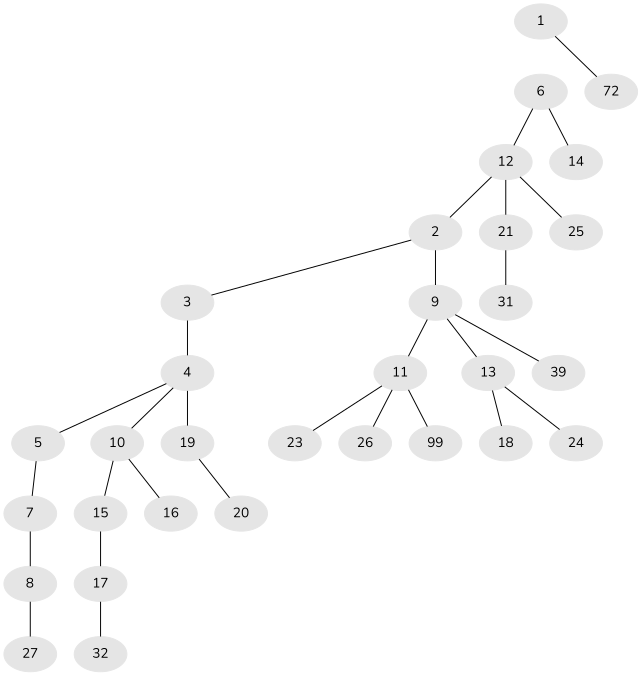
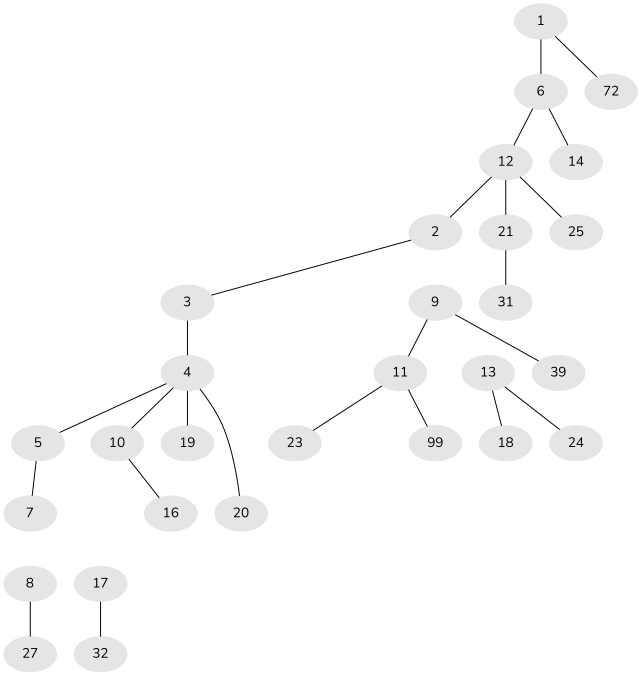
none -> (541, 57)
(435, 268) -> none
(462, 338) -> none
(365, 443) -> none
(214, 478) -> (228, 439)
(101, 514) -> none
(30, 549) -> none
